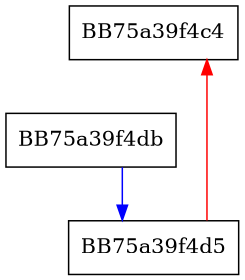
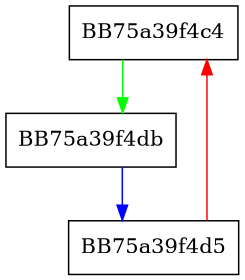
none -> (123, 79)
